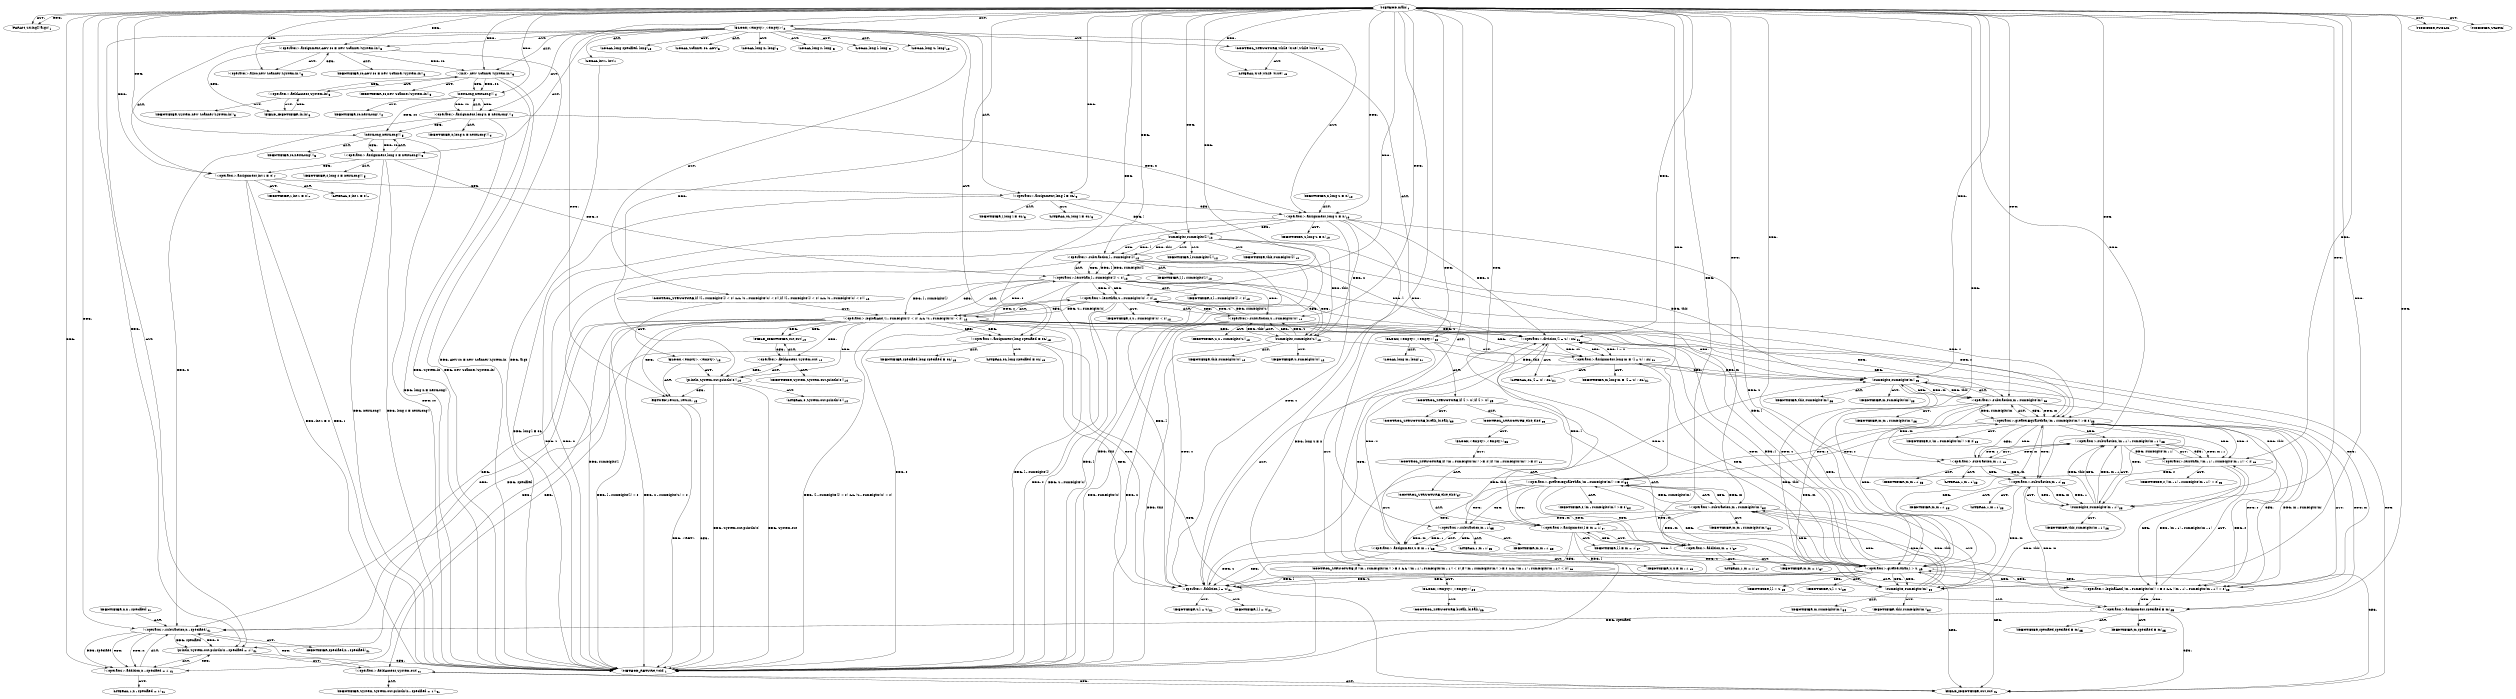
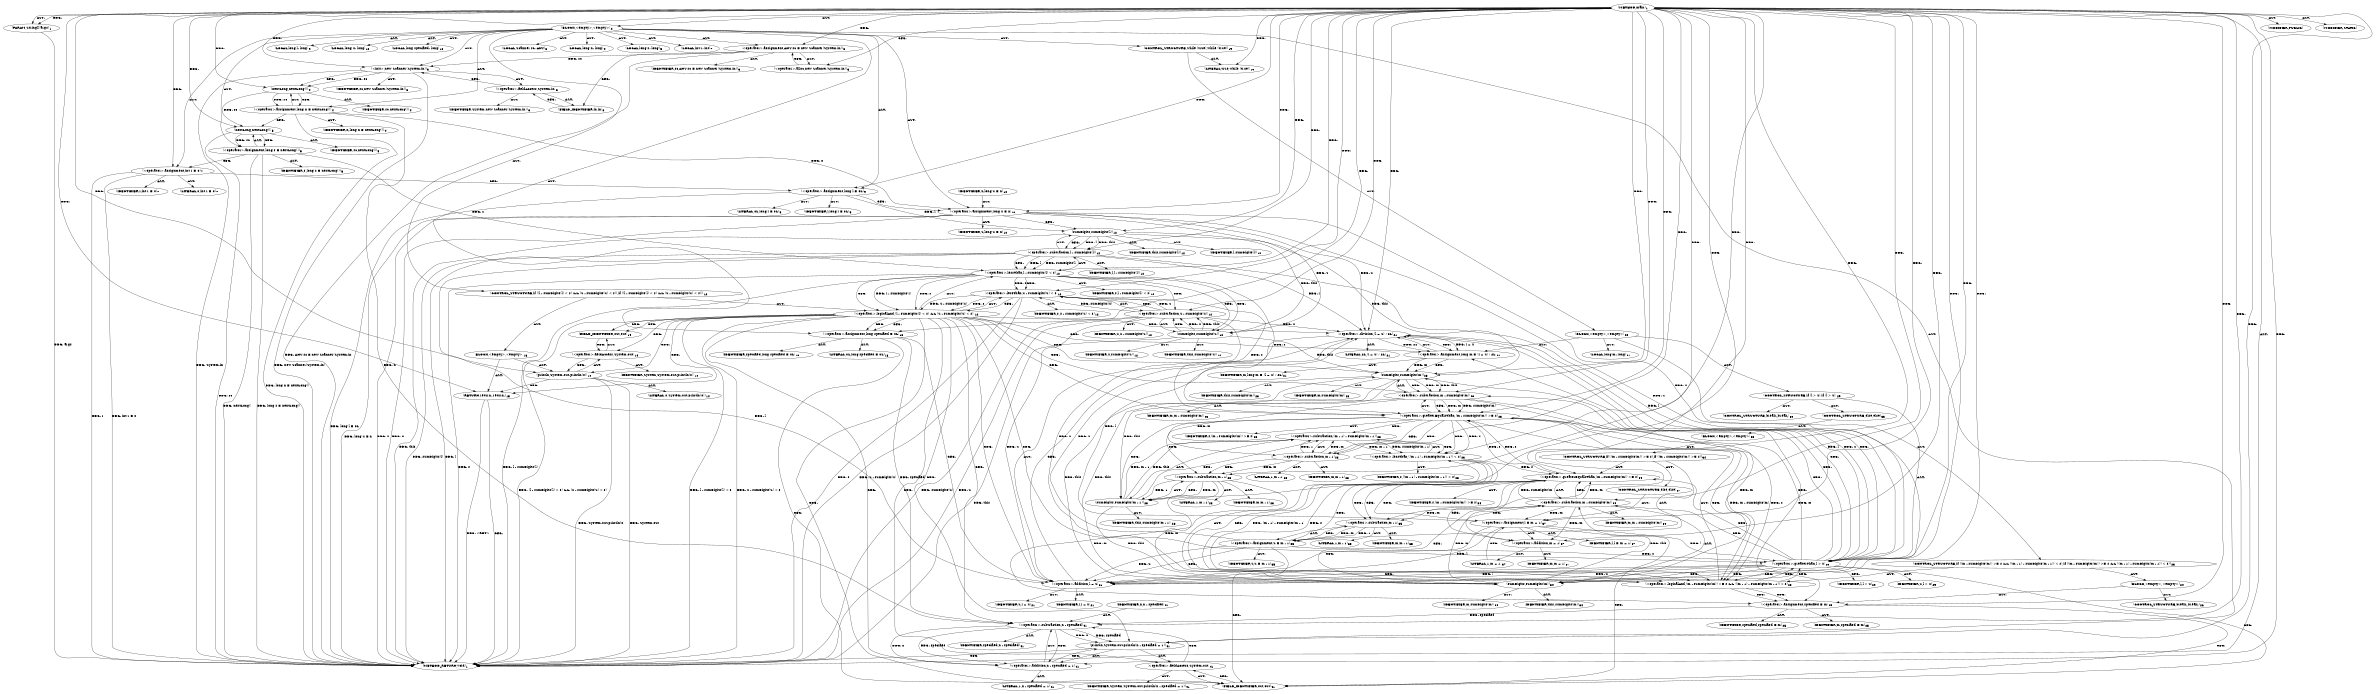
(1574, 370) -> (1419, 343)
(506, 397) -> (54, 518)
(1624, 543) -> (1489, 541)
